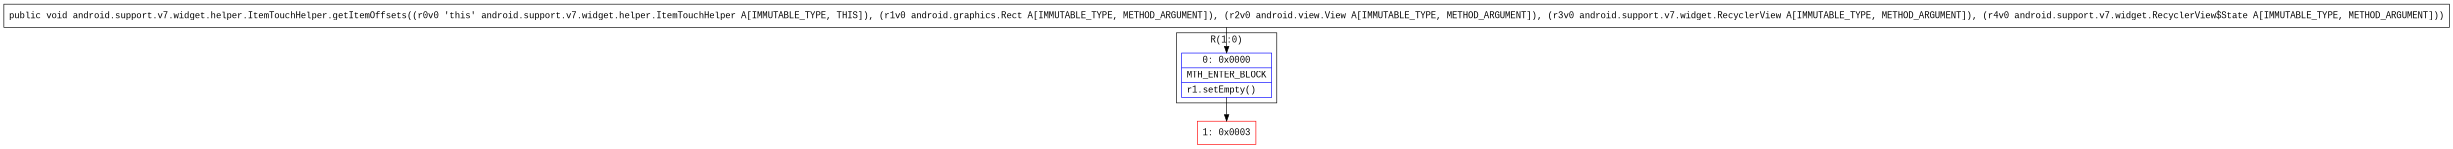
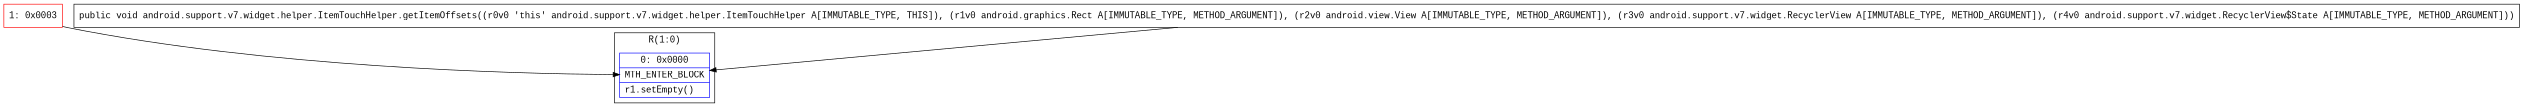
(1227, 107) -> (337, 62)
